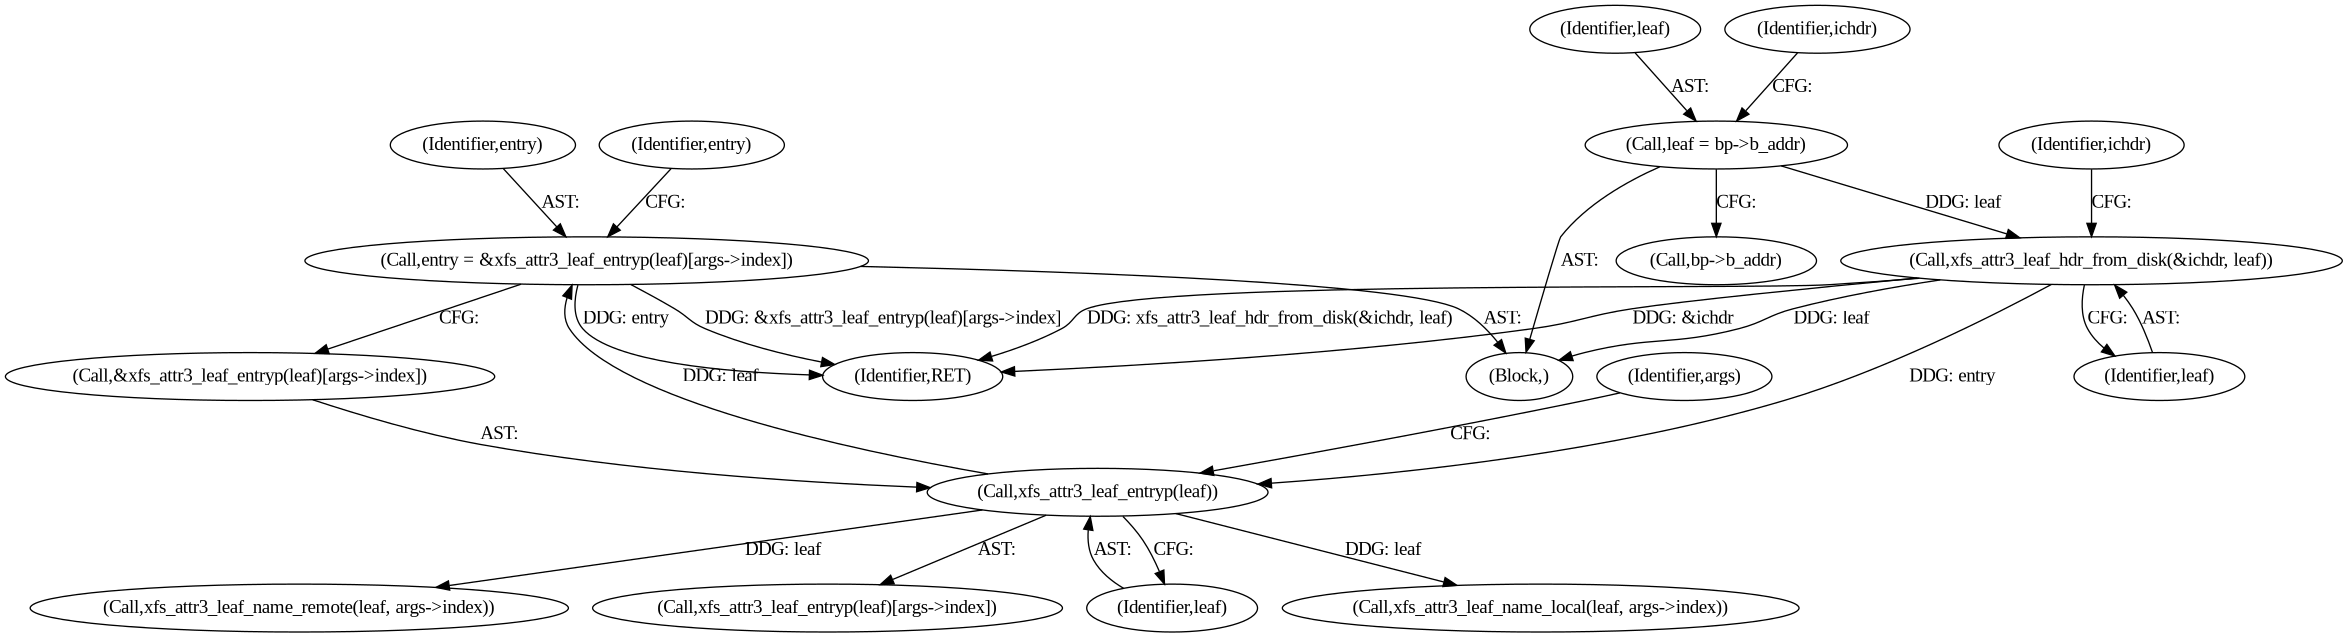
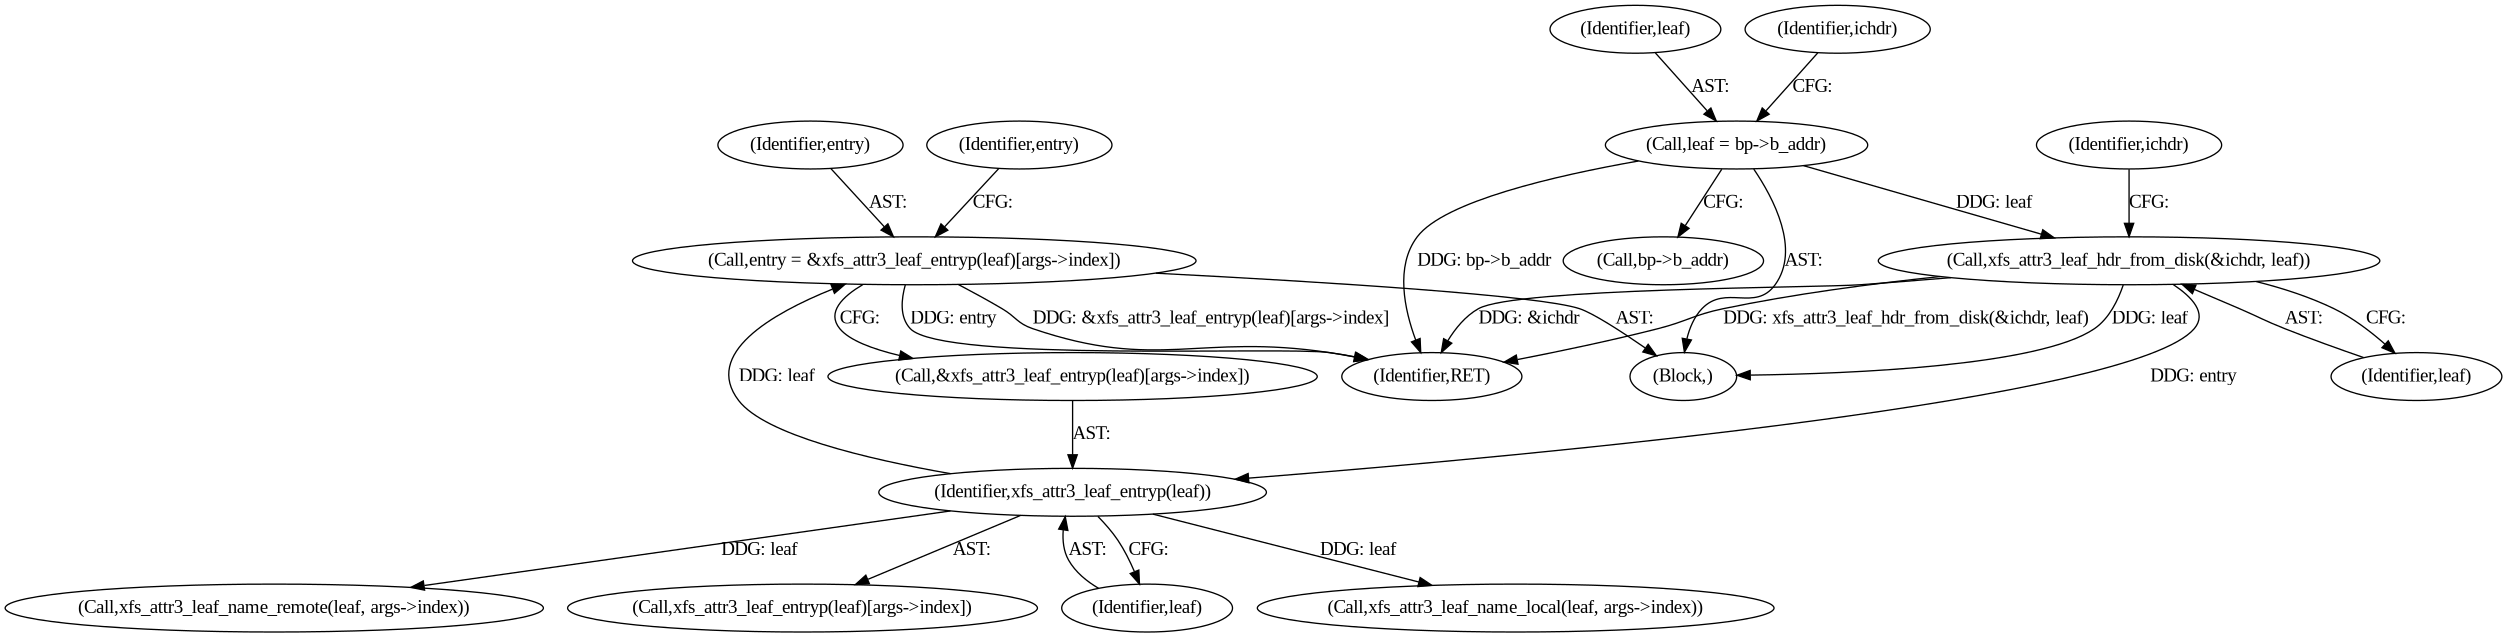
none -> (1472, 203)
(1684, 377) -> none
(1098, 492) -> (1073, 492)
